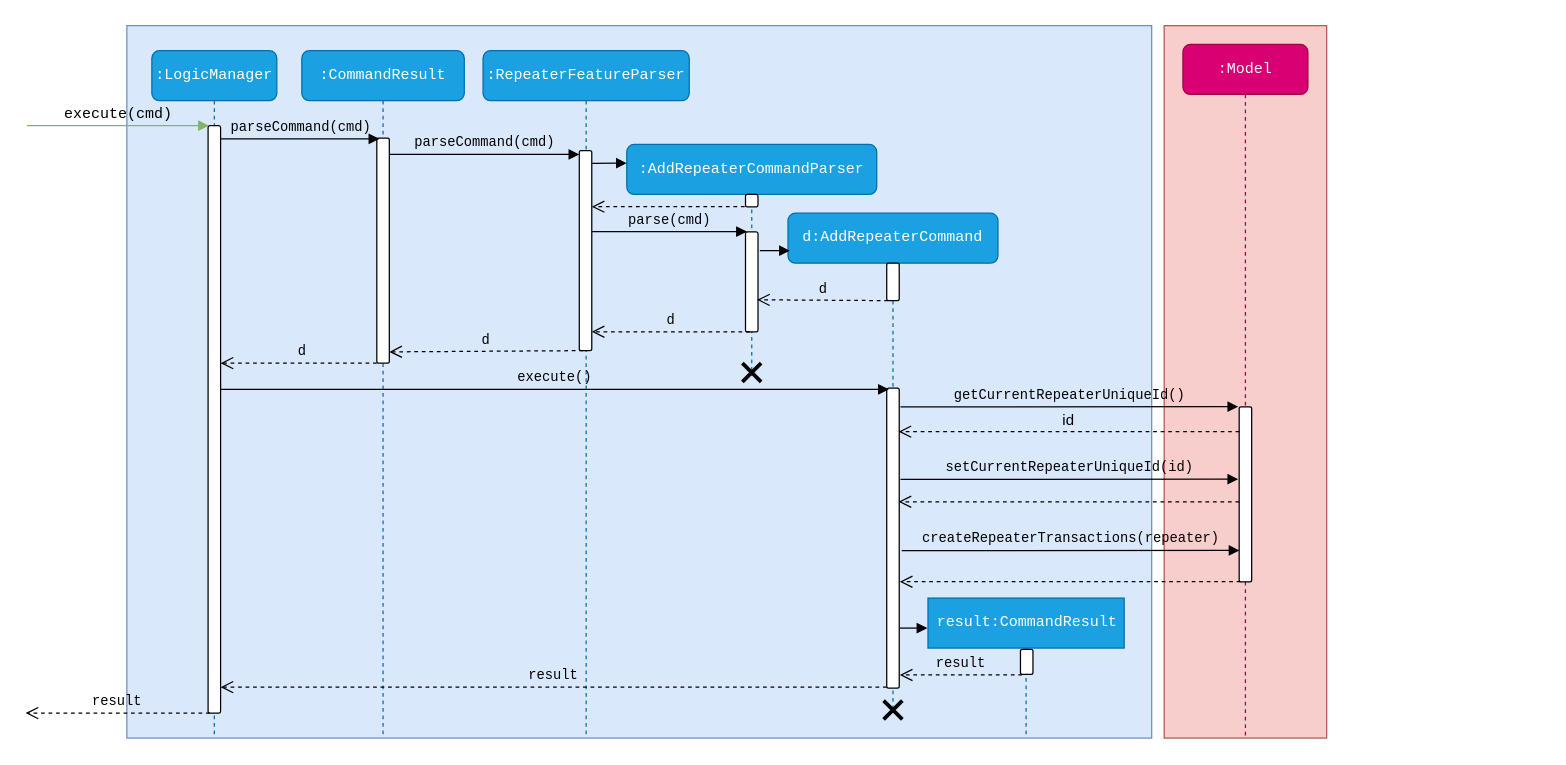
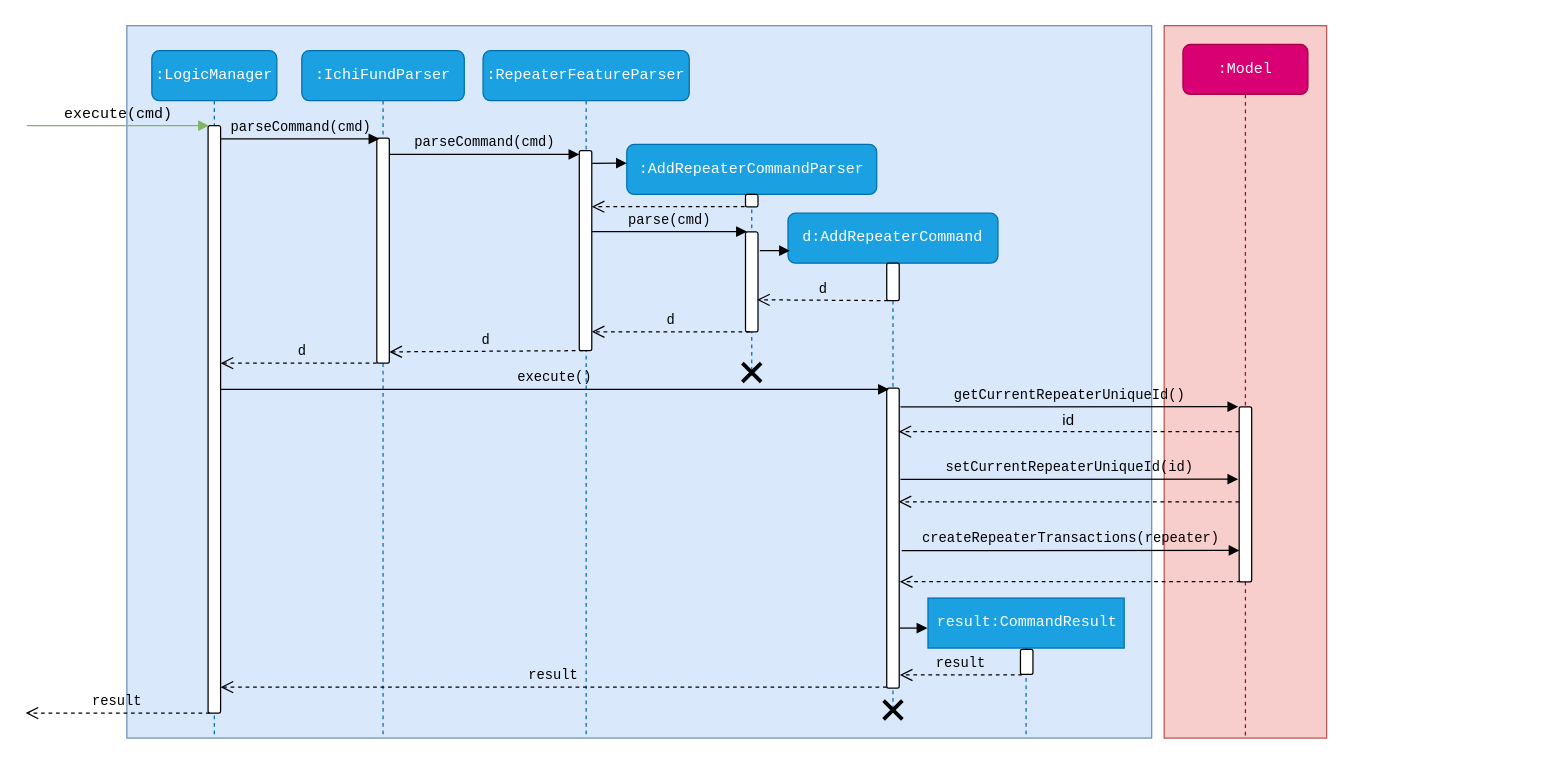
(383, 76) -> (383, 76)
